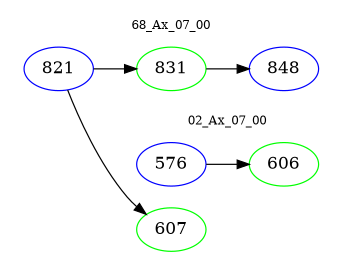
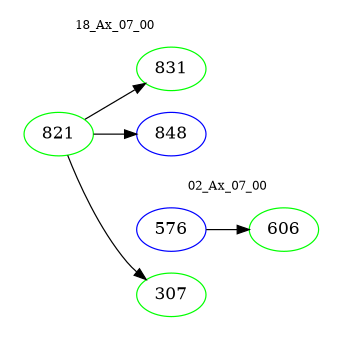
(171, 26) -> (115, 26)
(59, 69) -> (59, 134)
(222, 69) -> (109, 134)
(171, 230) -> (171, 295)
